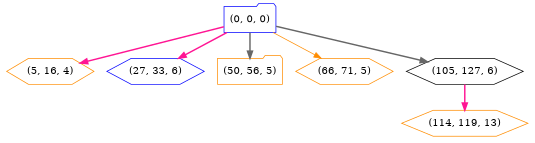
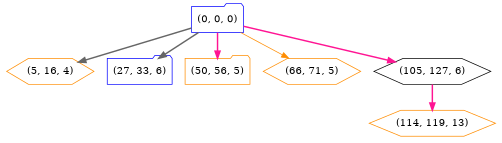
(250, 42) -> (218, 42)
(348, 43) -> (316, 43)
(156, 44) -> (138, 44)
(206, 44) -> (182, 43)
(156, 71) -> (140, 71)
